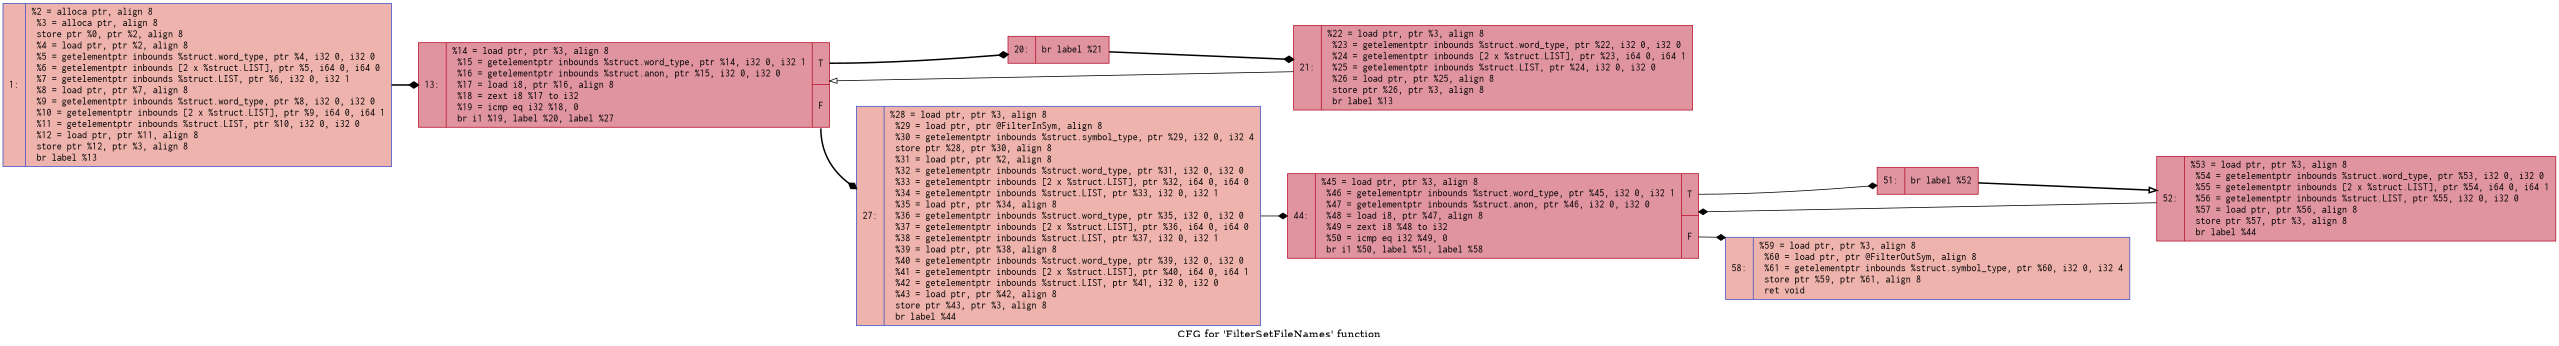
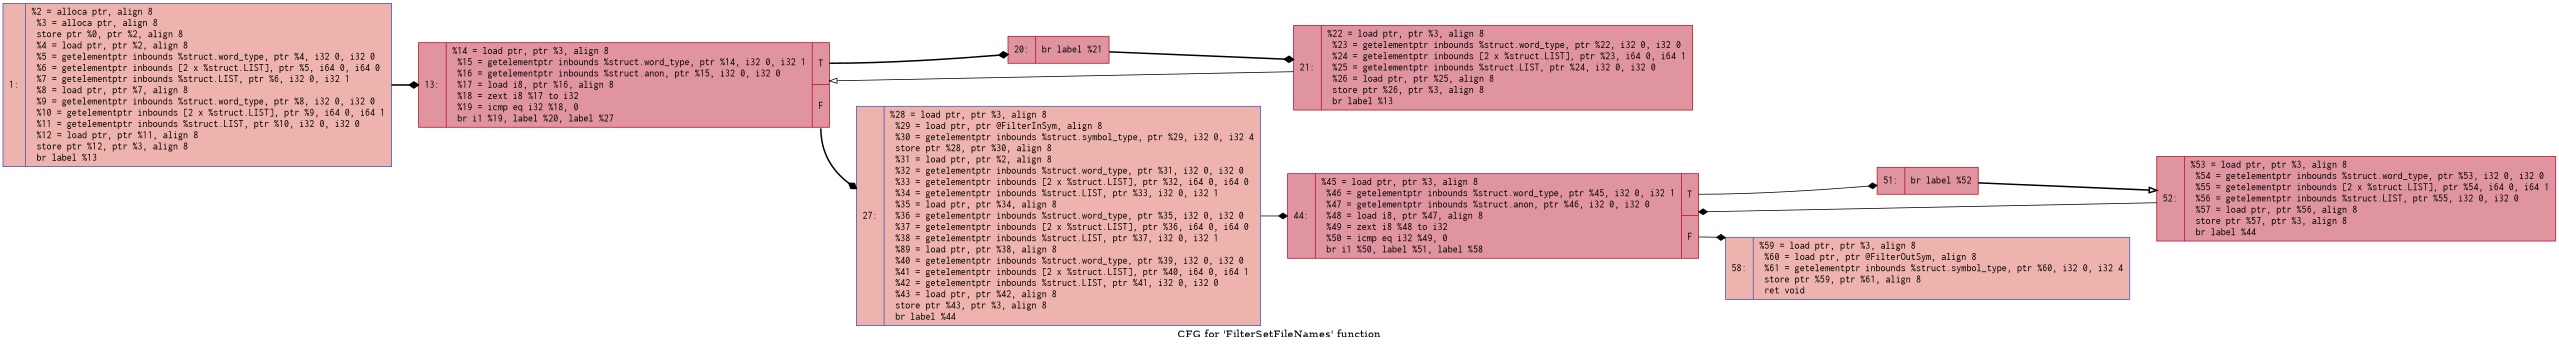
(974, 249) -> (974, 249)
